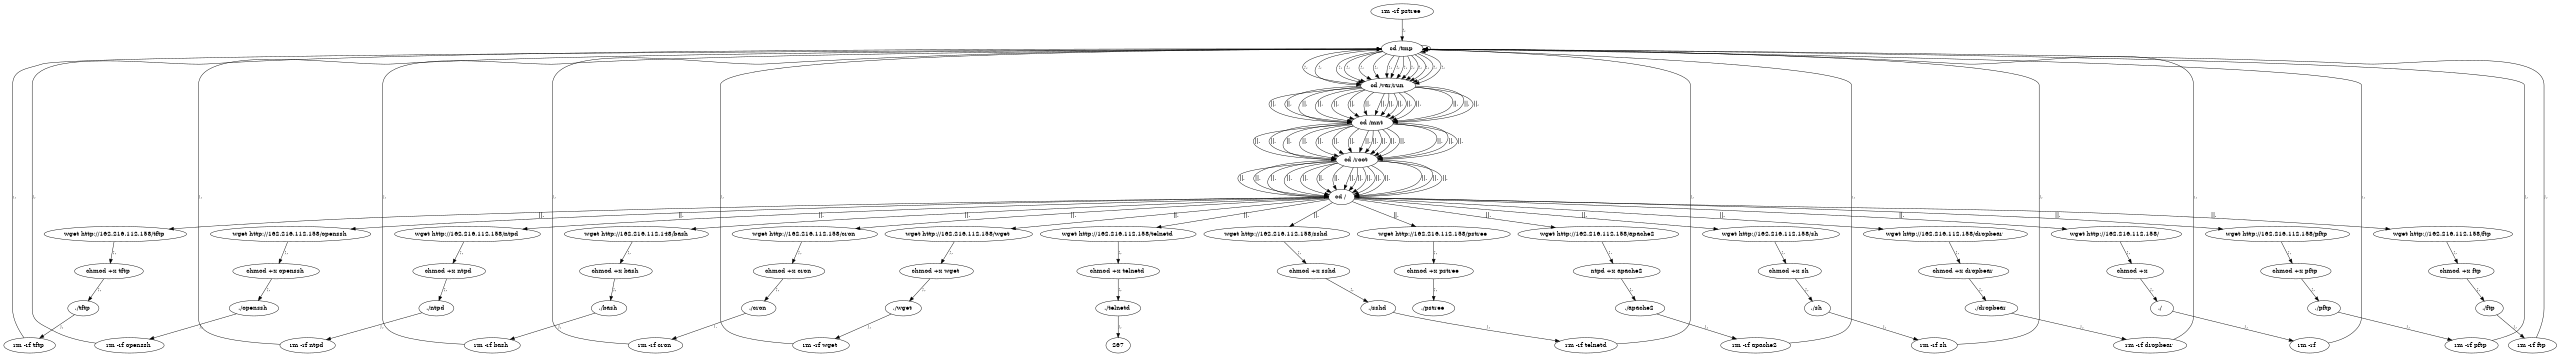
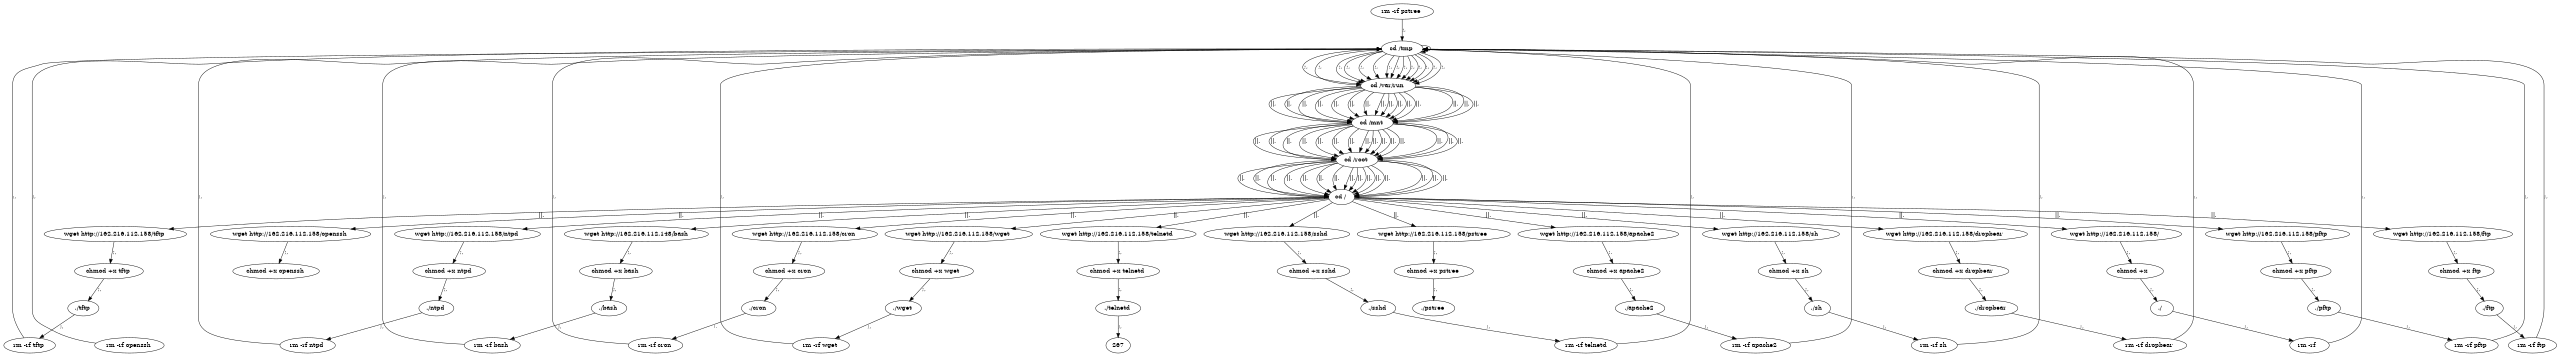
(1617, 271) -> (1617, 271)
(254, 308) -> none
